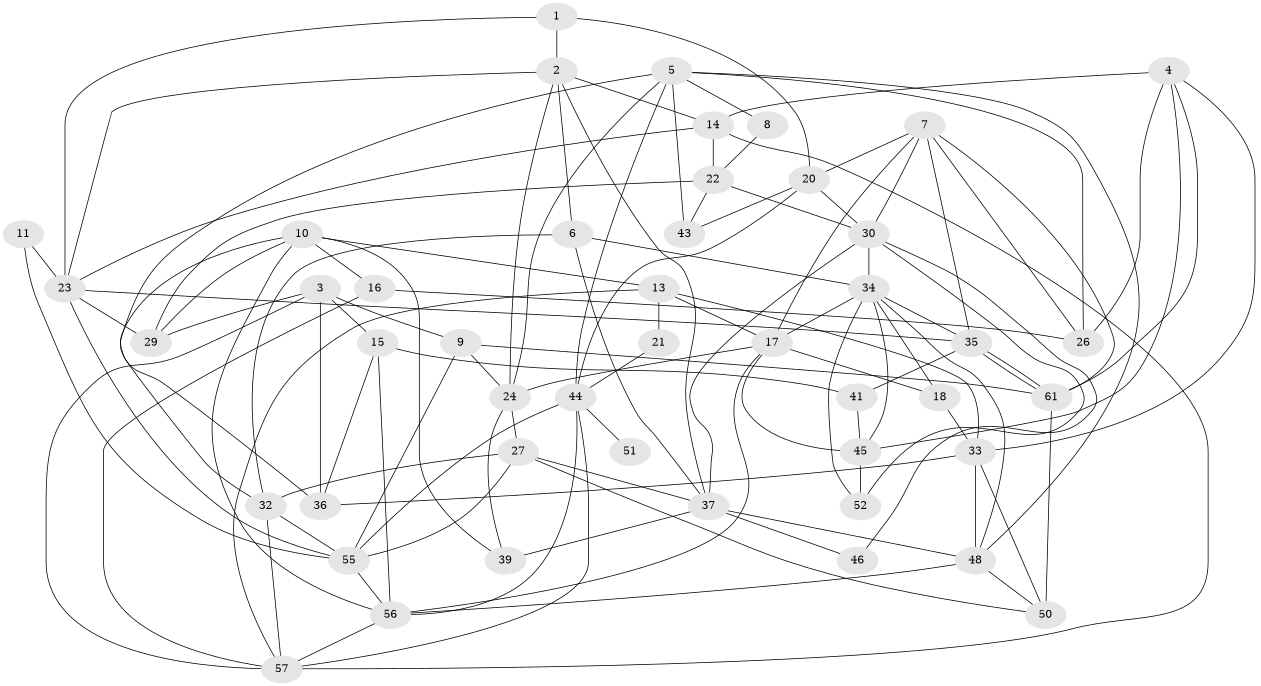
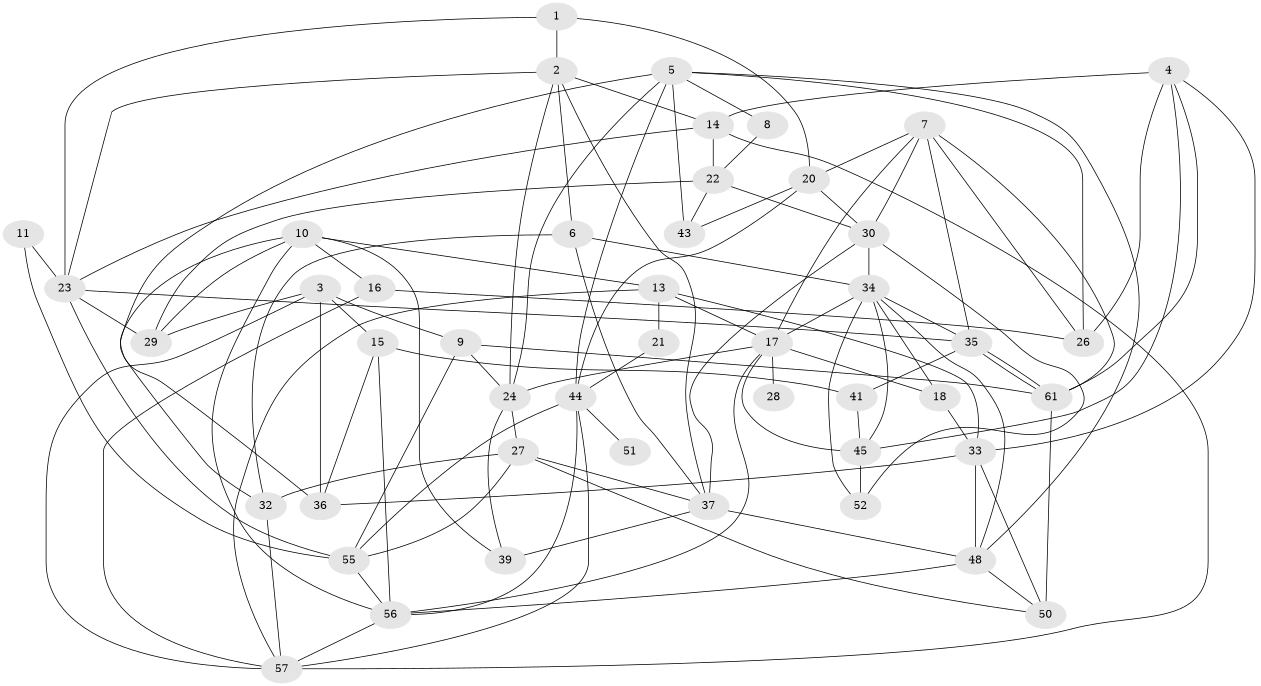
none -> (774, 397)
(308, 533) -> none
(858, 561) -> none
